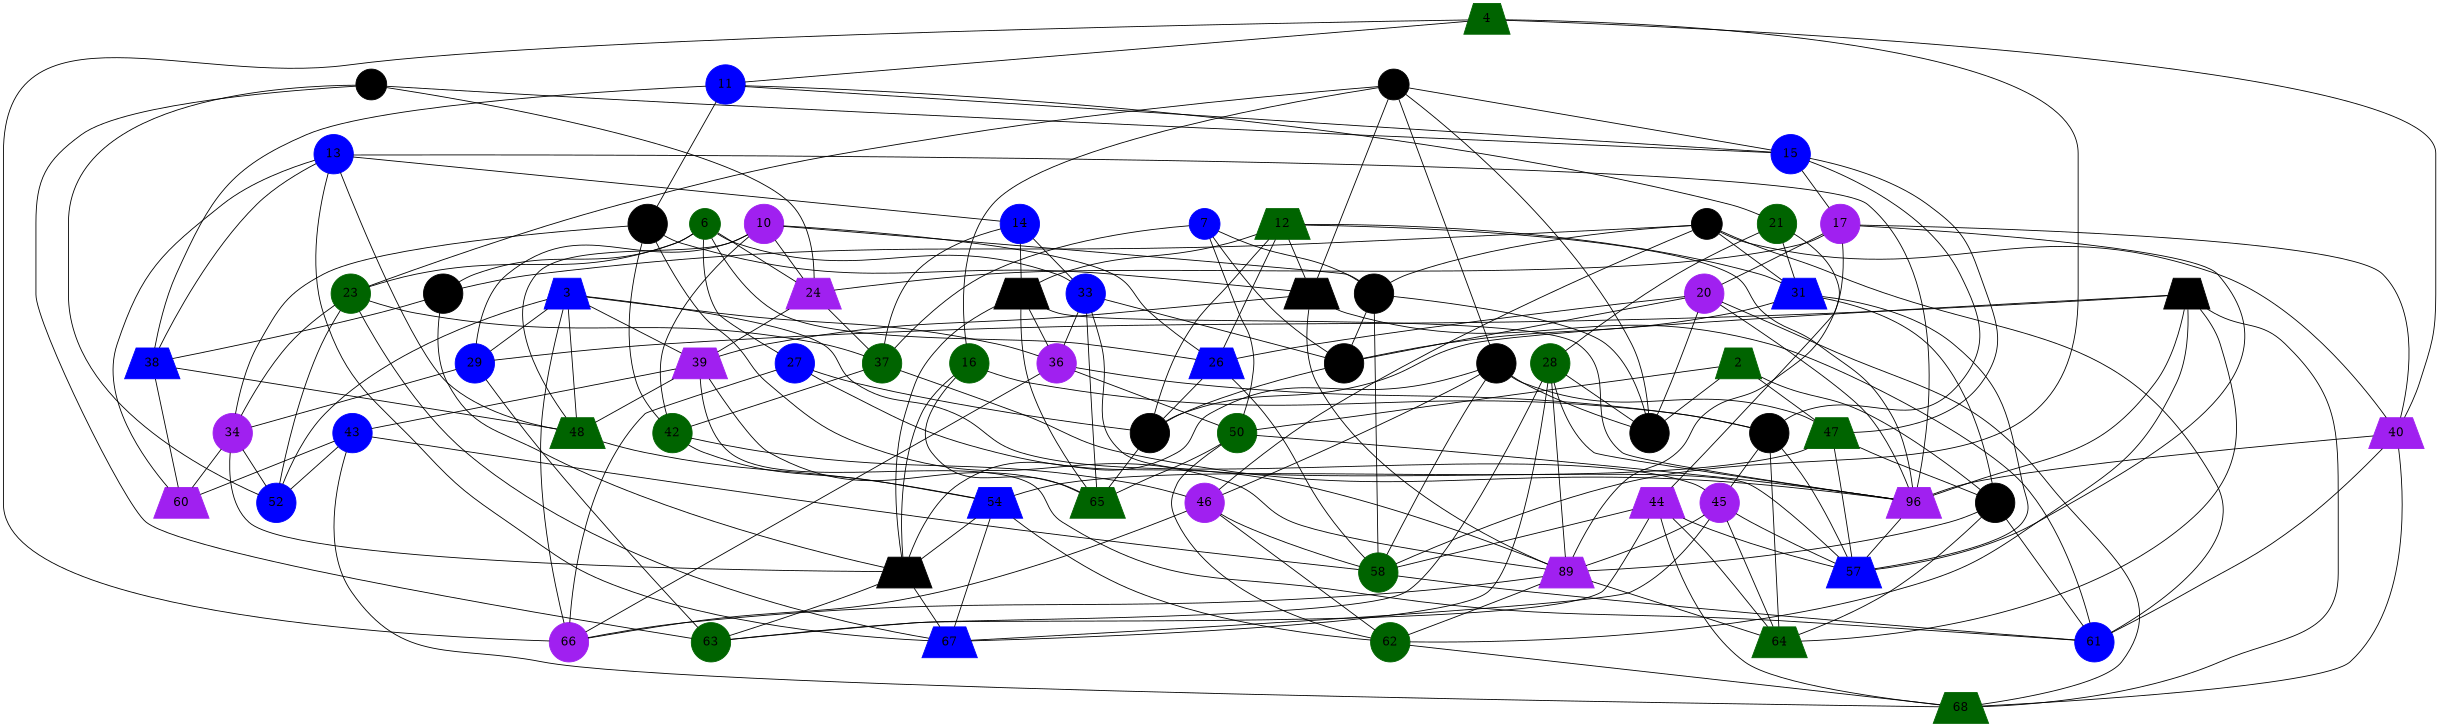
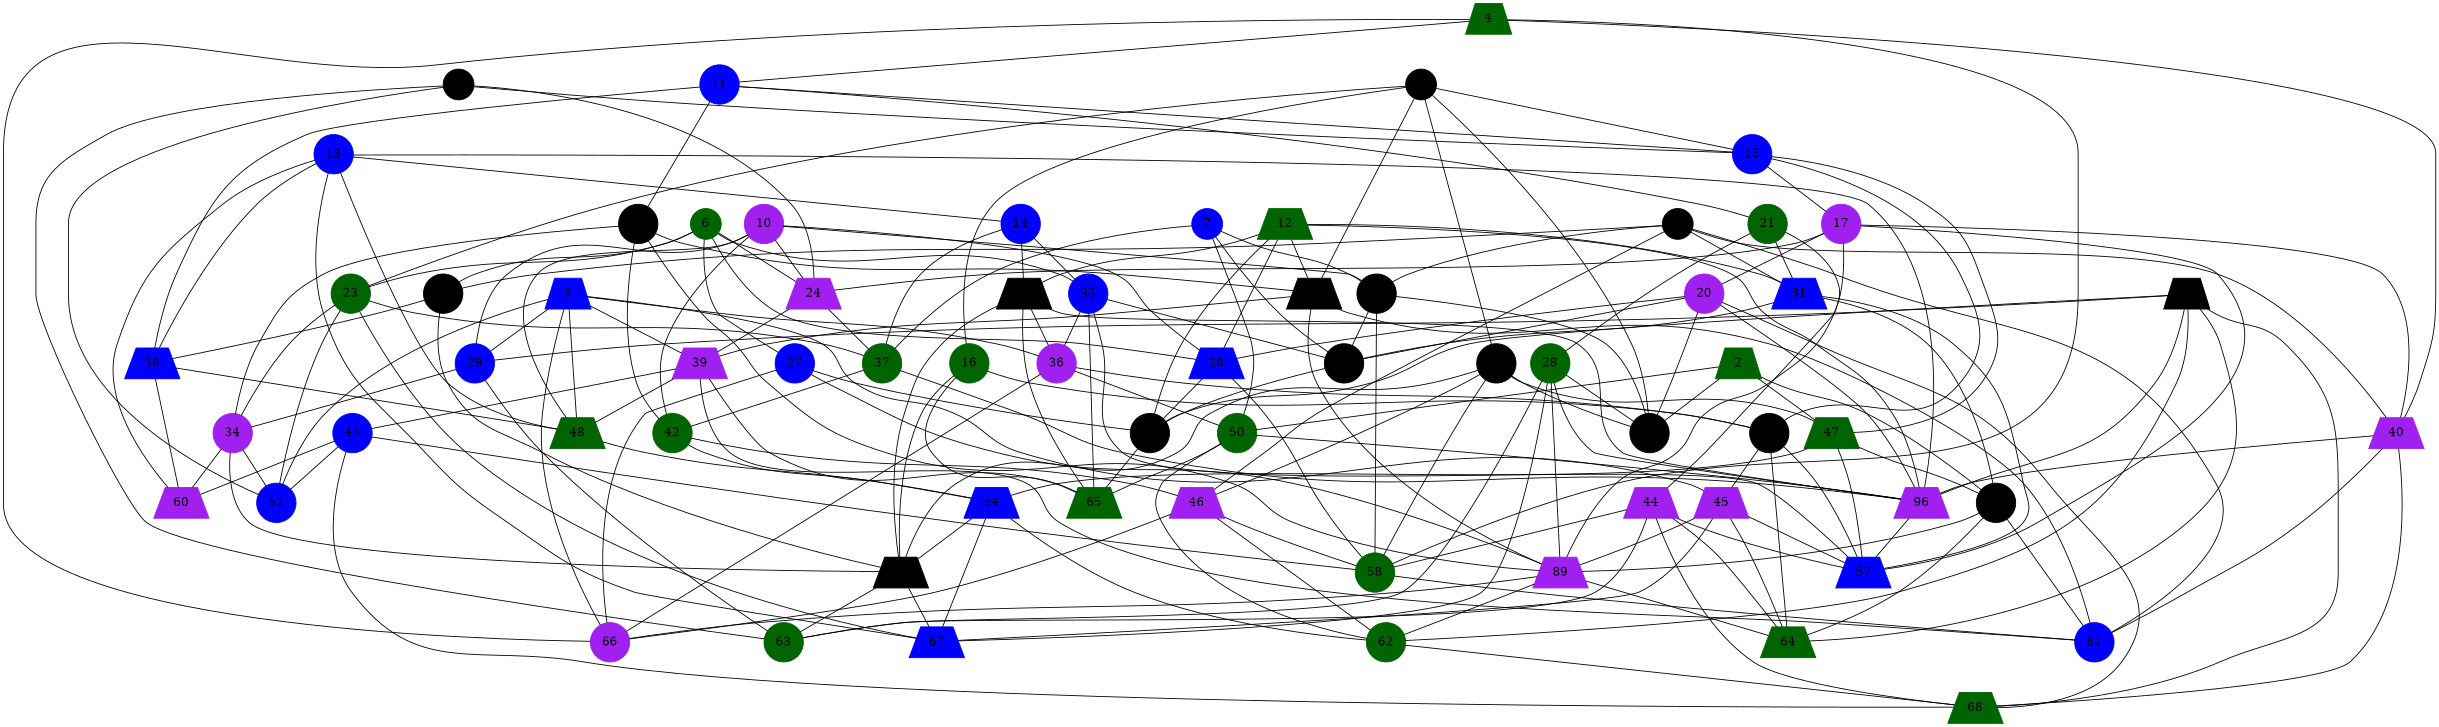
(1205, 503) -> (1197, 503)
(1720, 503) -> (1721, 503)
